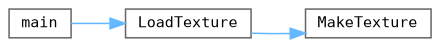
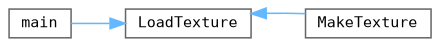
(271, 34) -> (286, 13)
